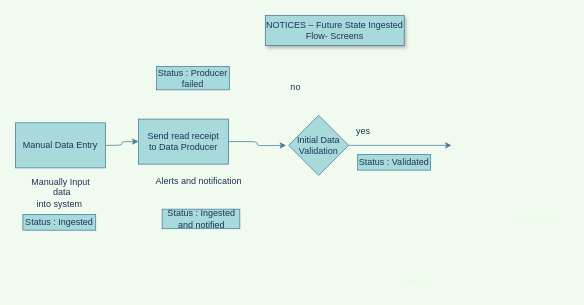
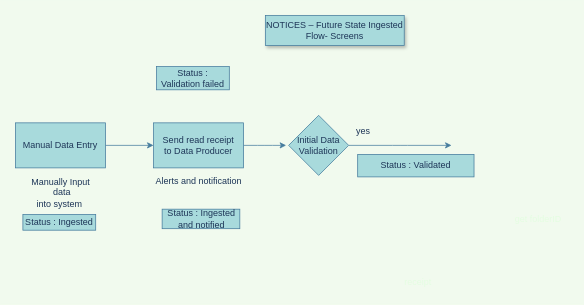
(193, 78) -> (193, 78)
(295, 87) -> none
(183, 141) -> (198, 145)
(394, 162) -> (416, 165)
